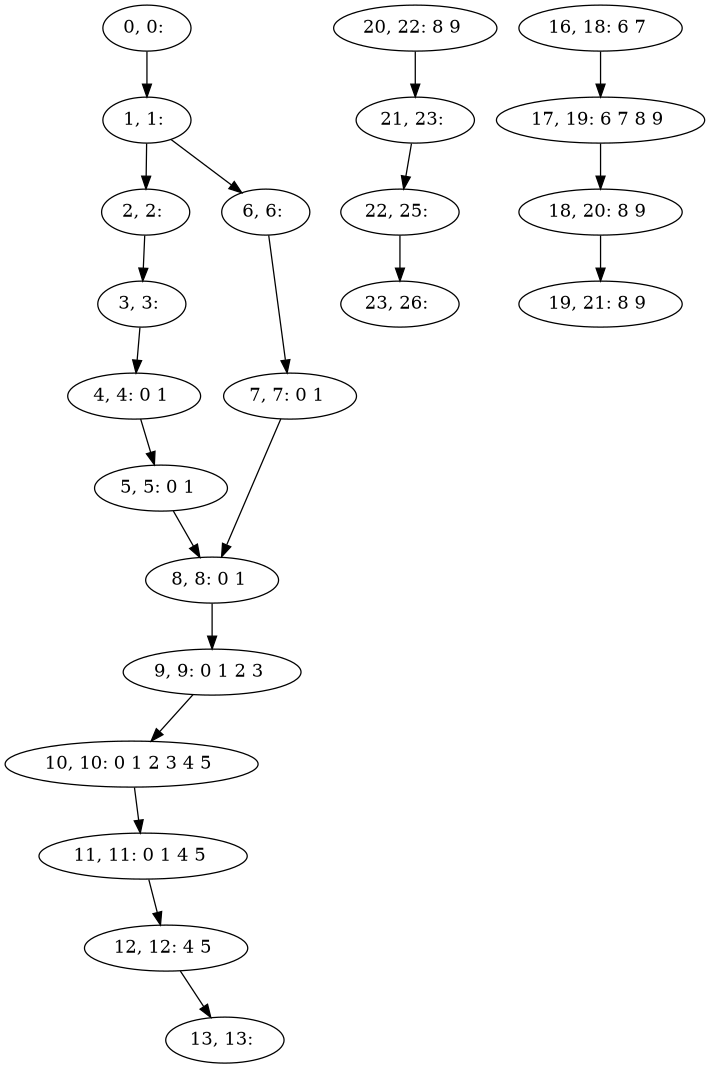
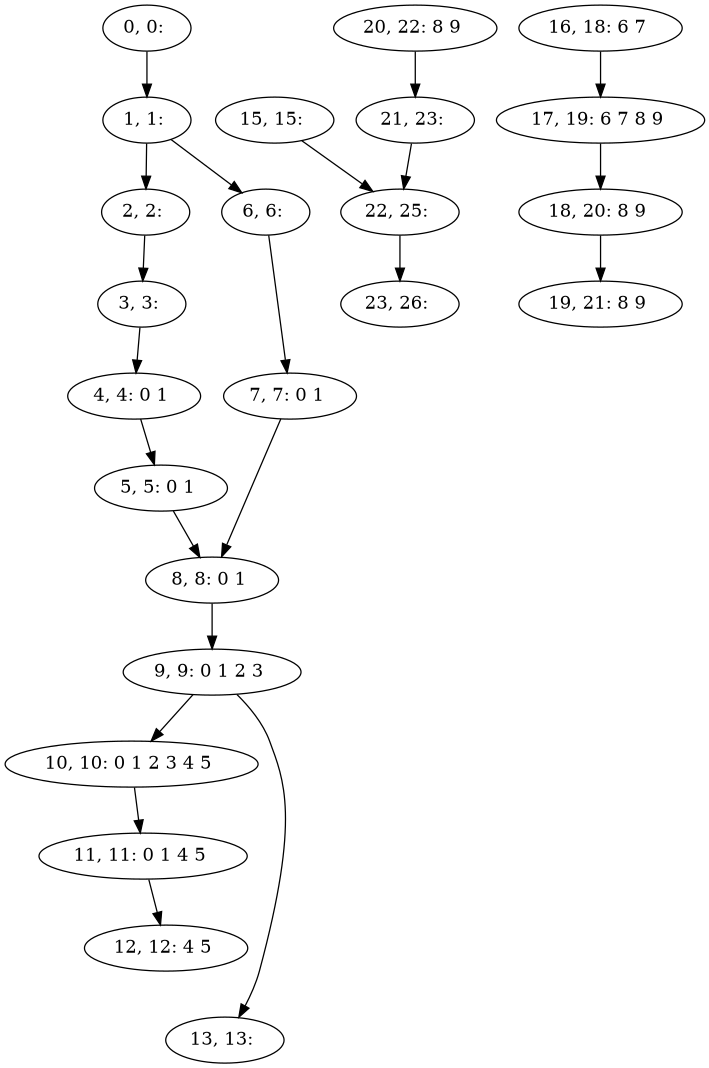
none -> (275, 120)
(192, 989) -> (284, 846)
